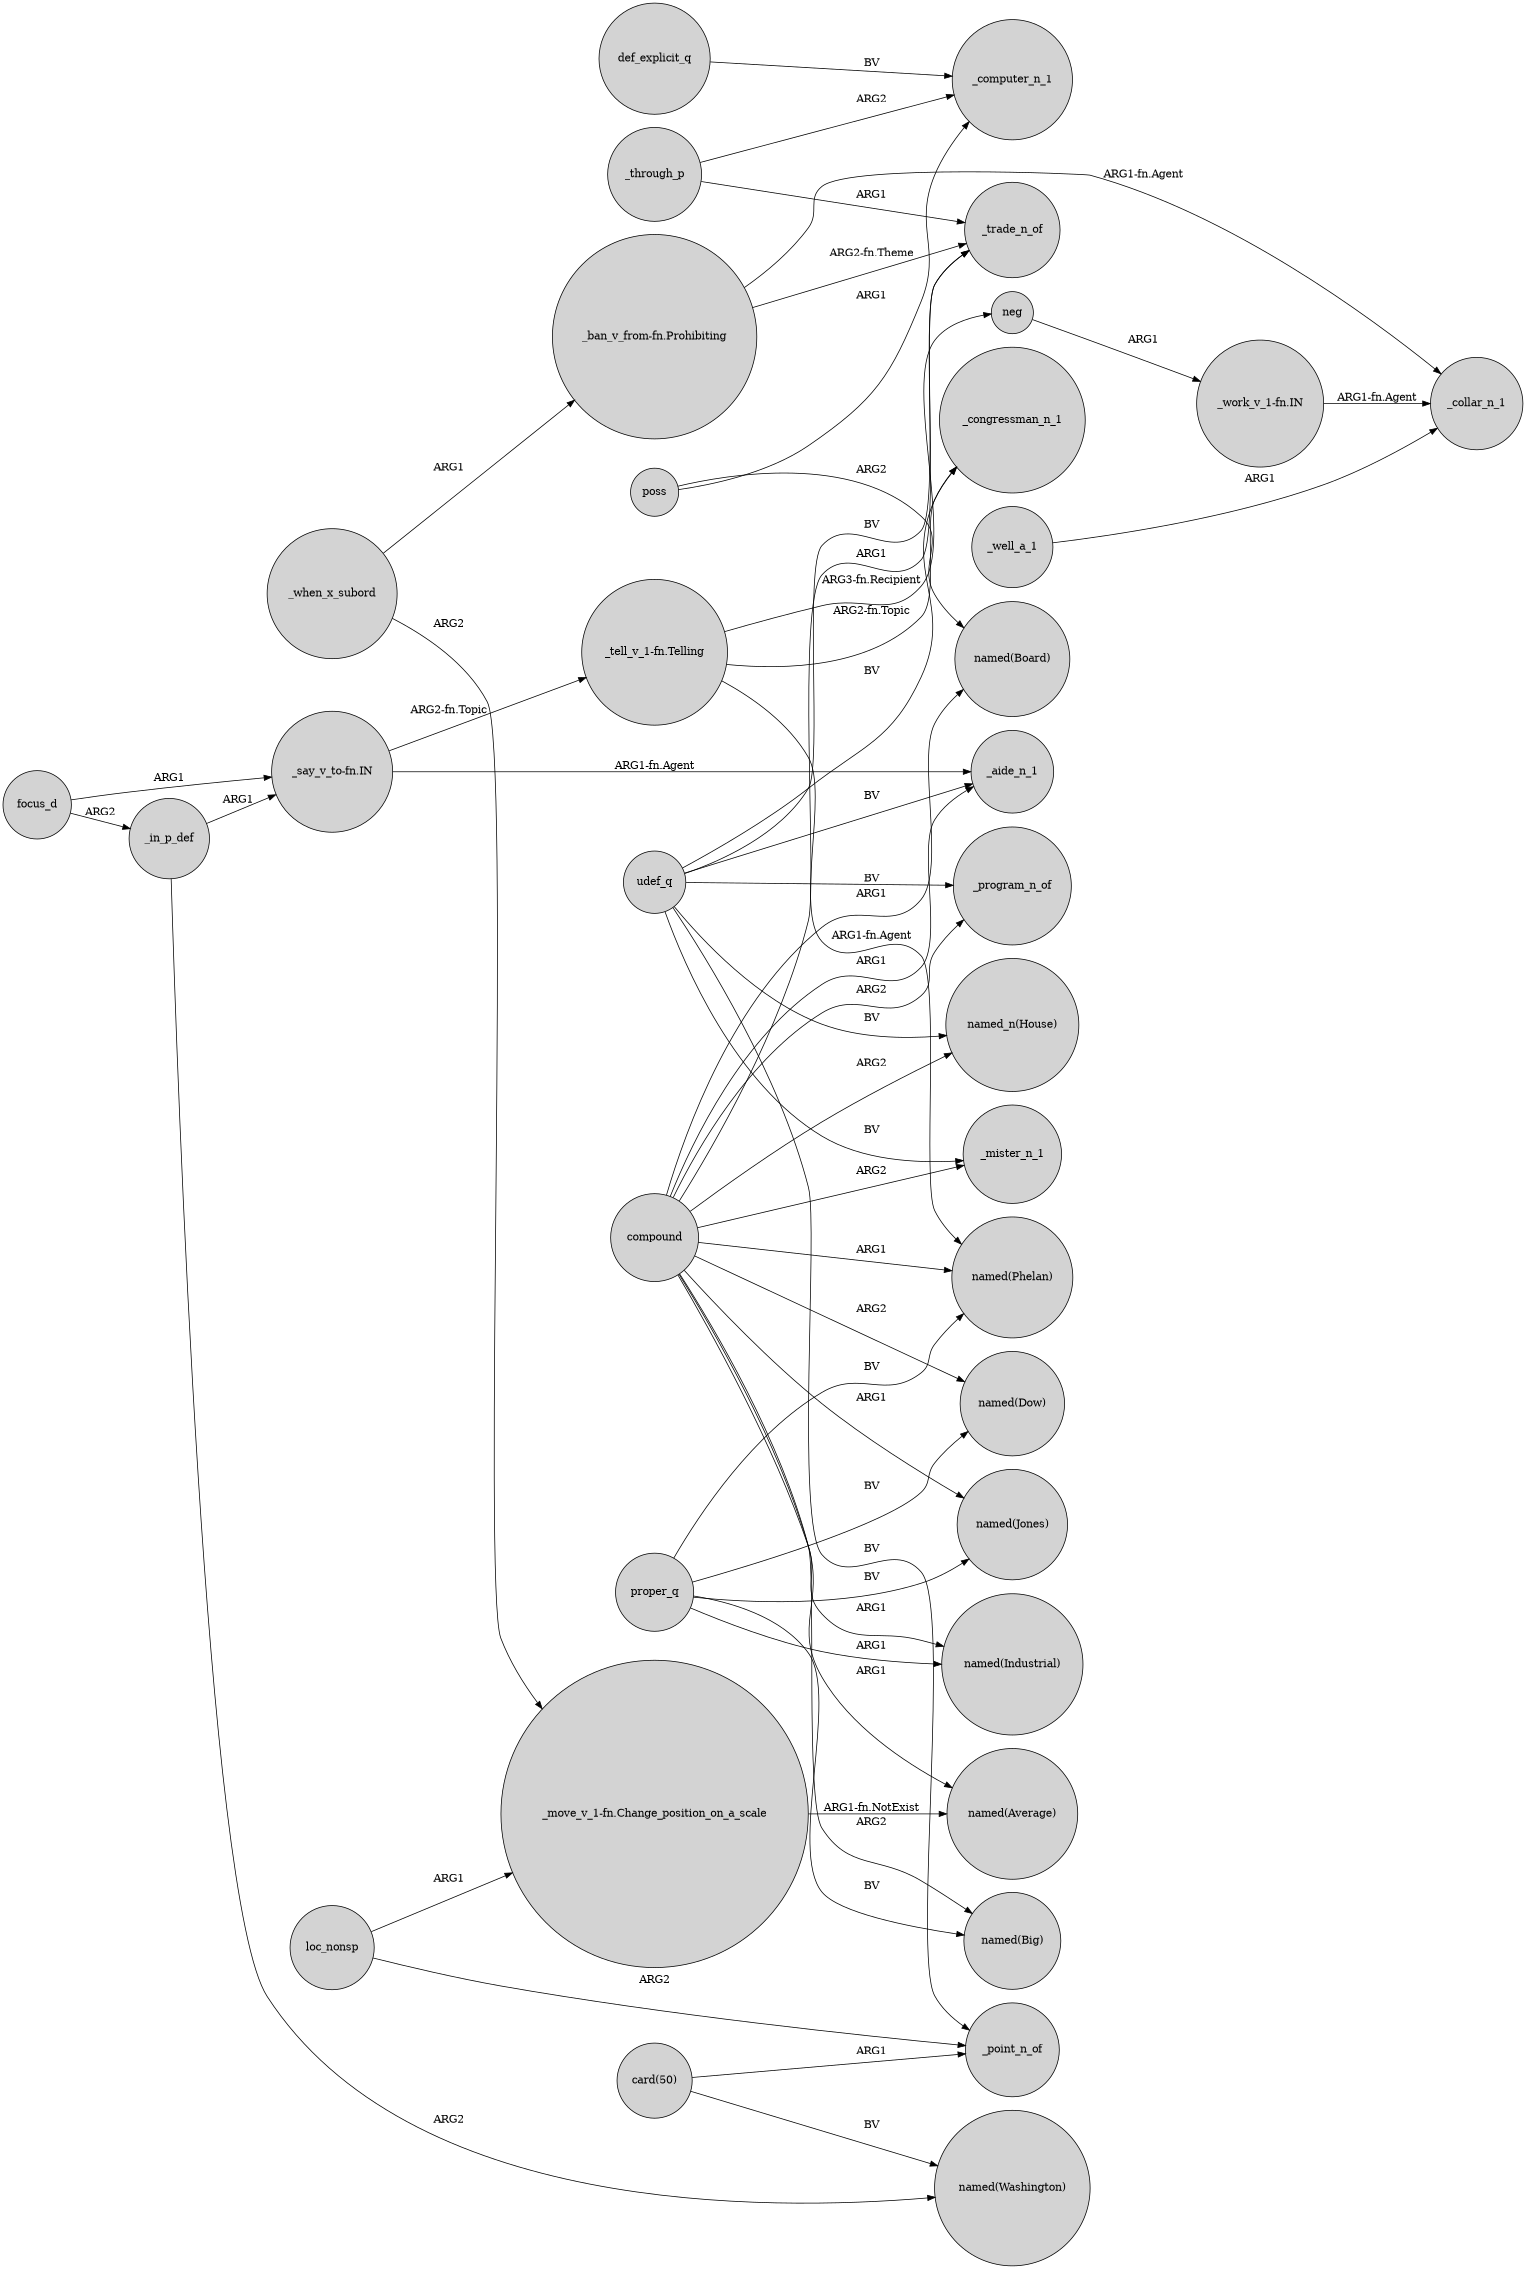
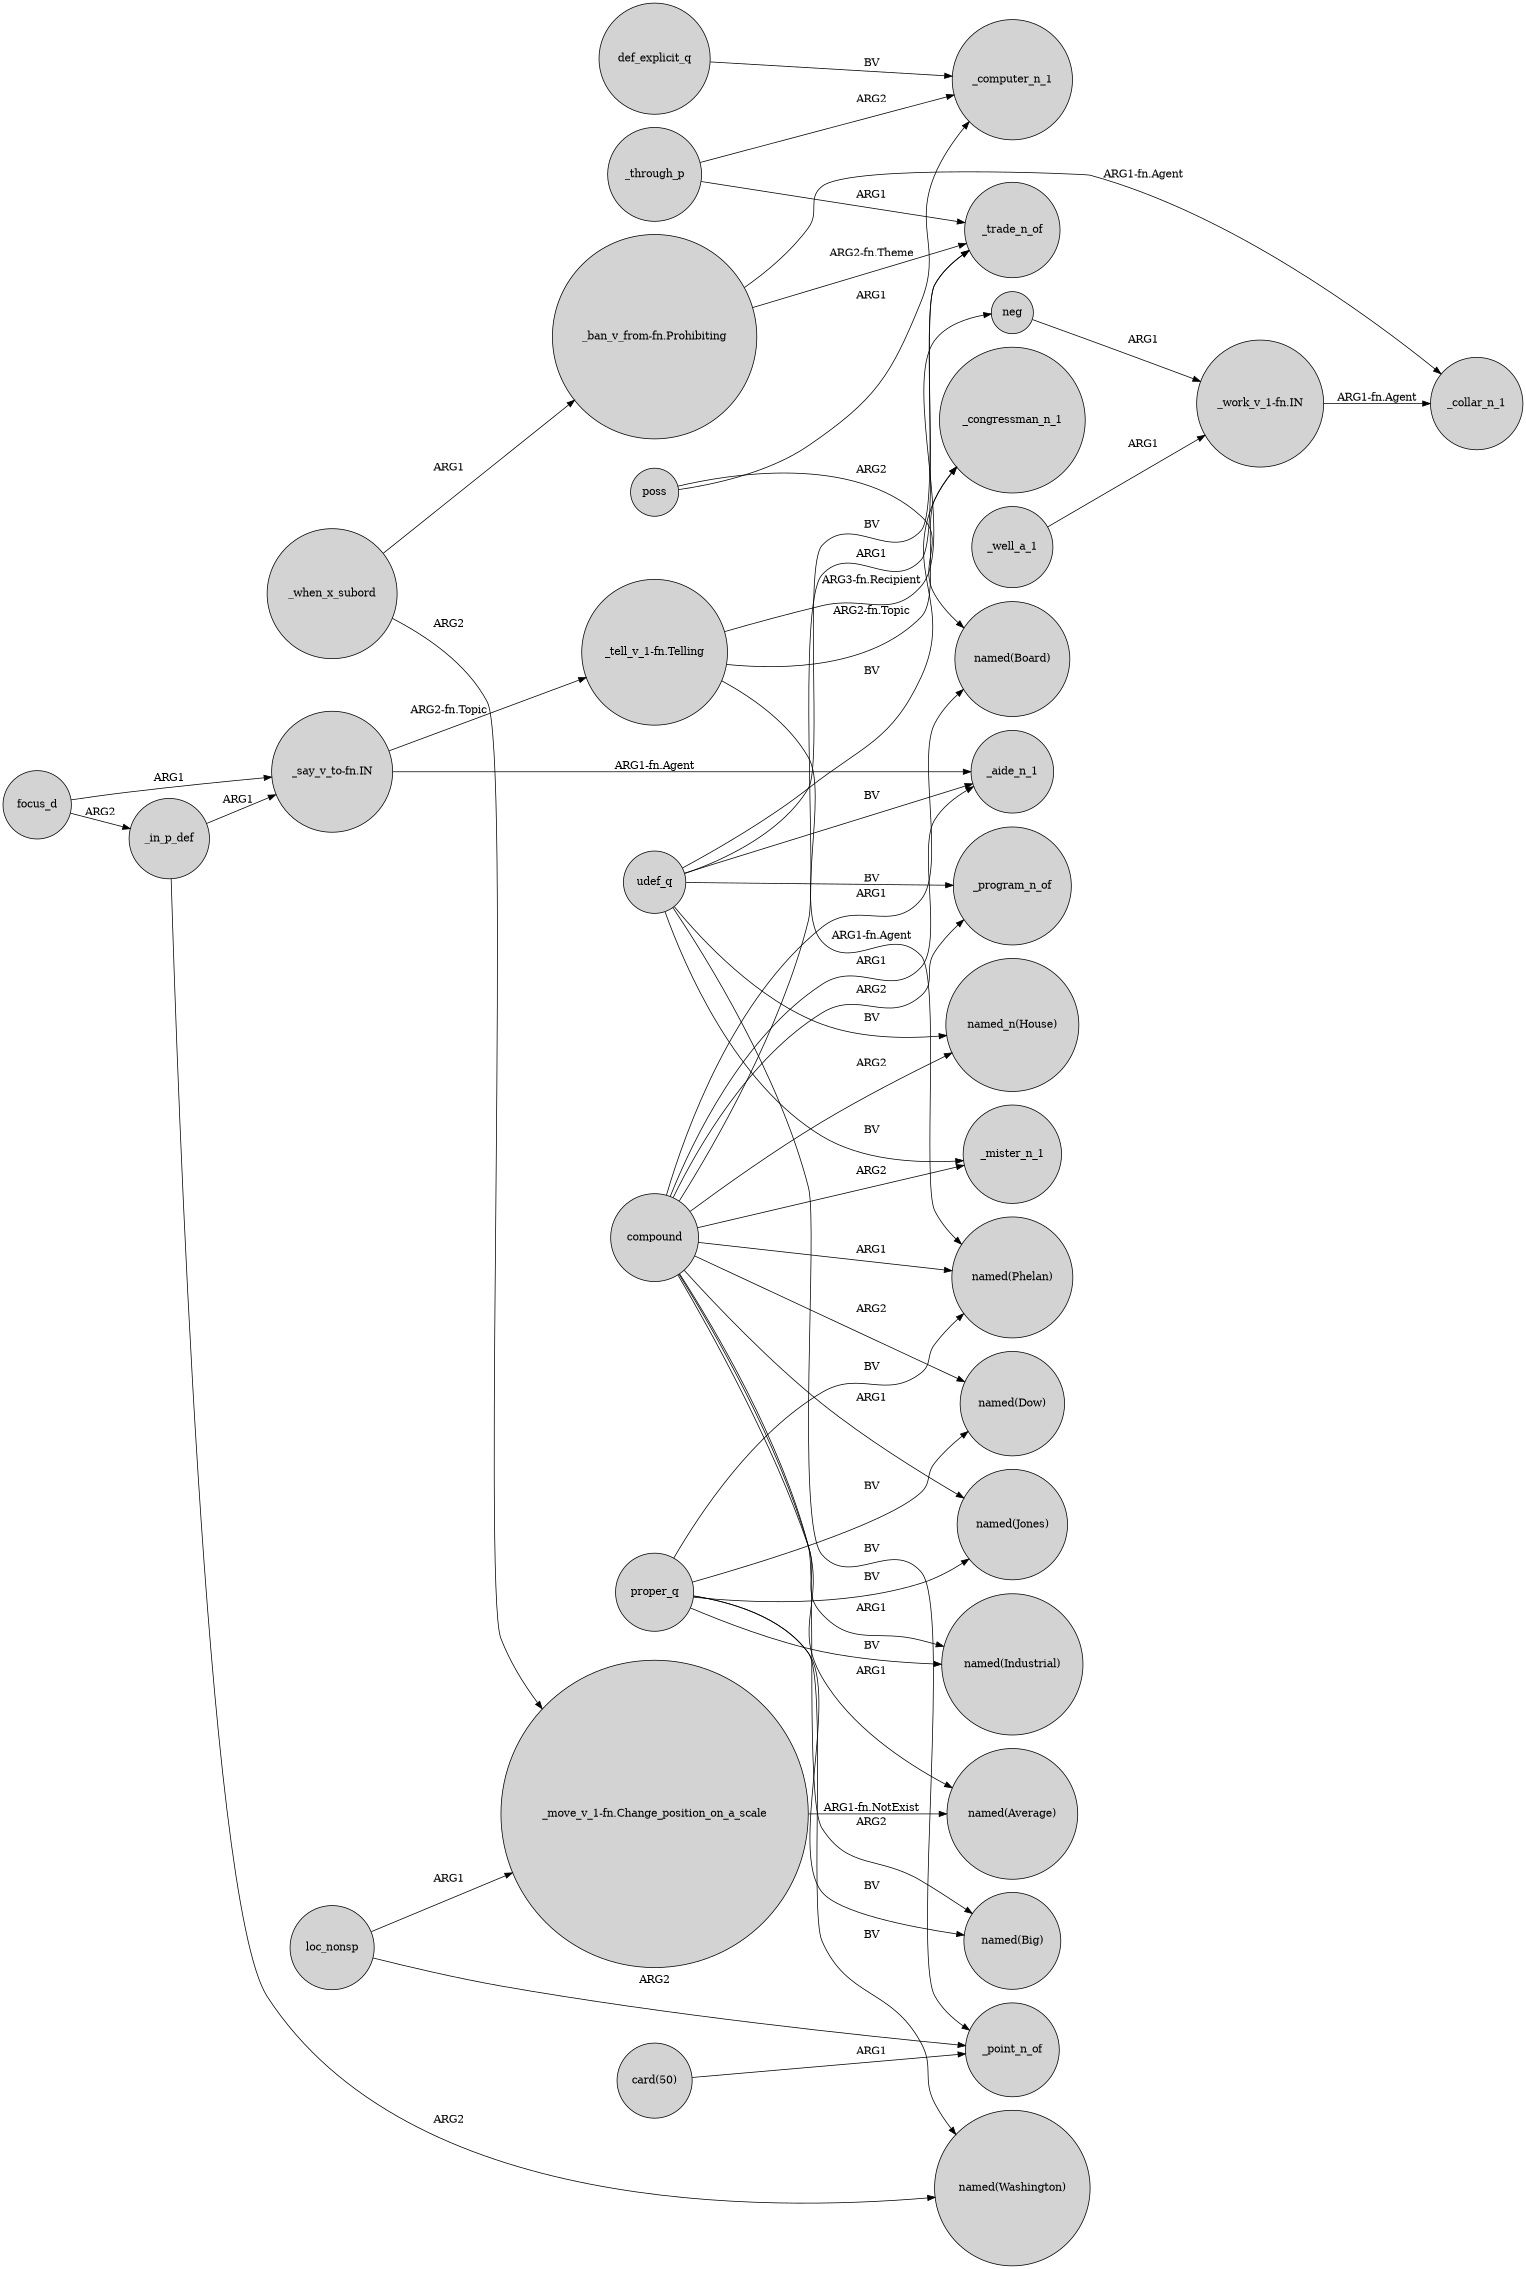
(1248, 507) -> (1123, 483)
(872, 1646) -> (872, 1646)
(811, 2127) -> (817, 1850)
